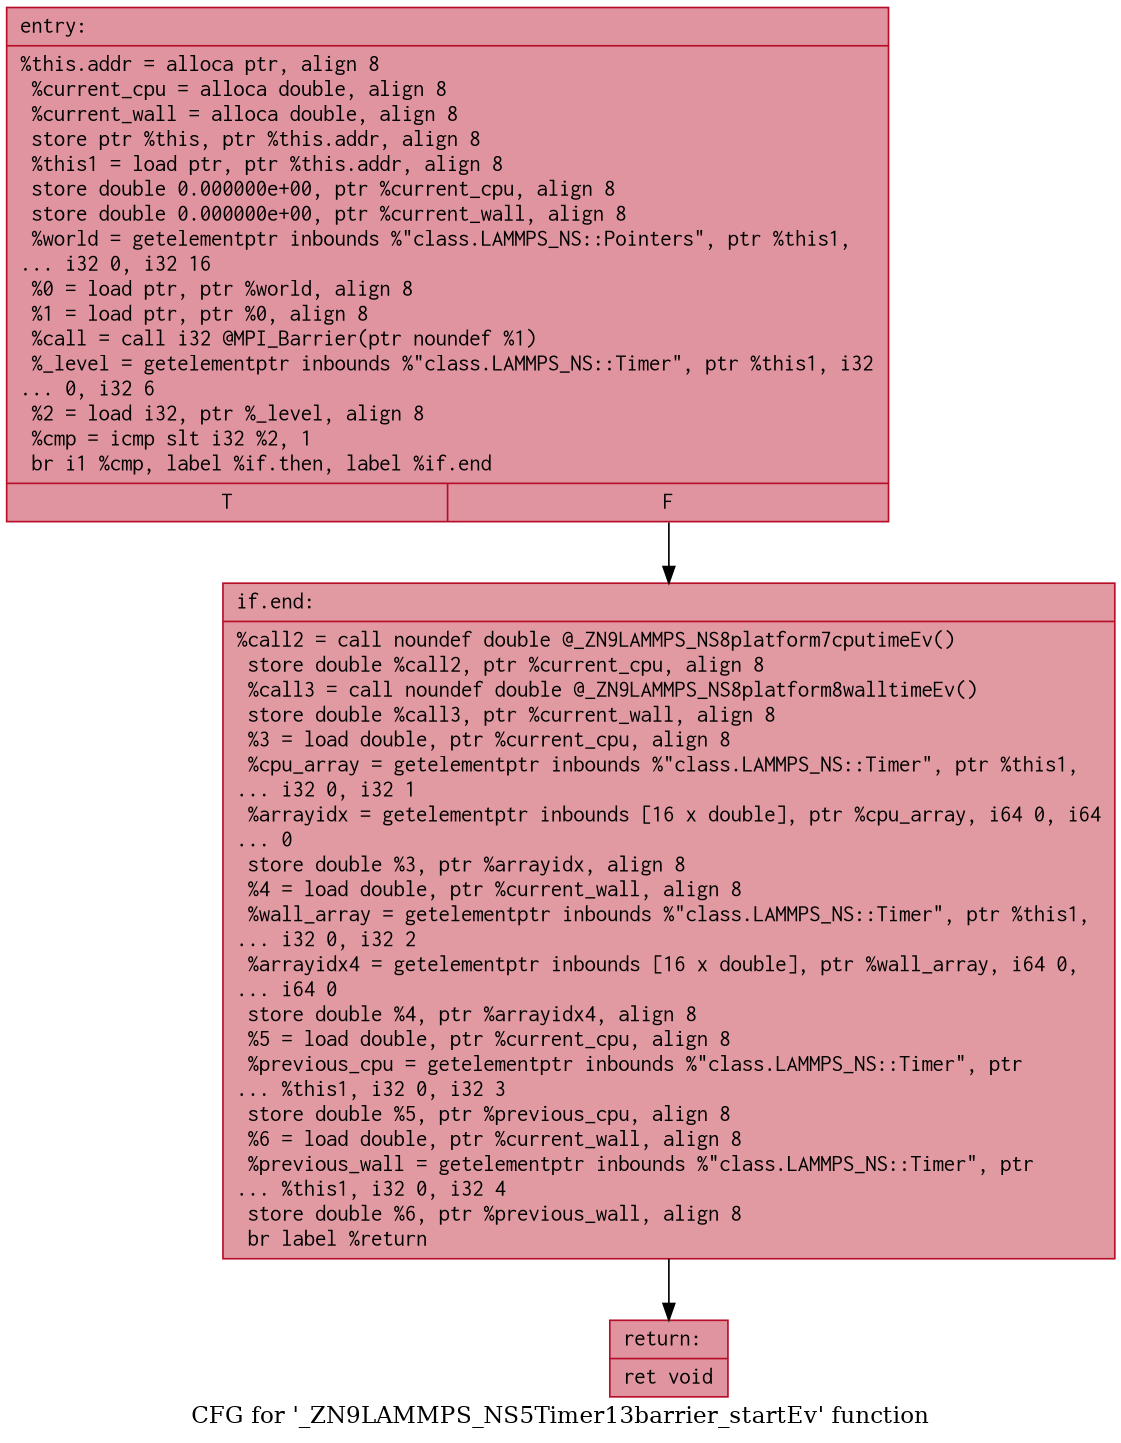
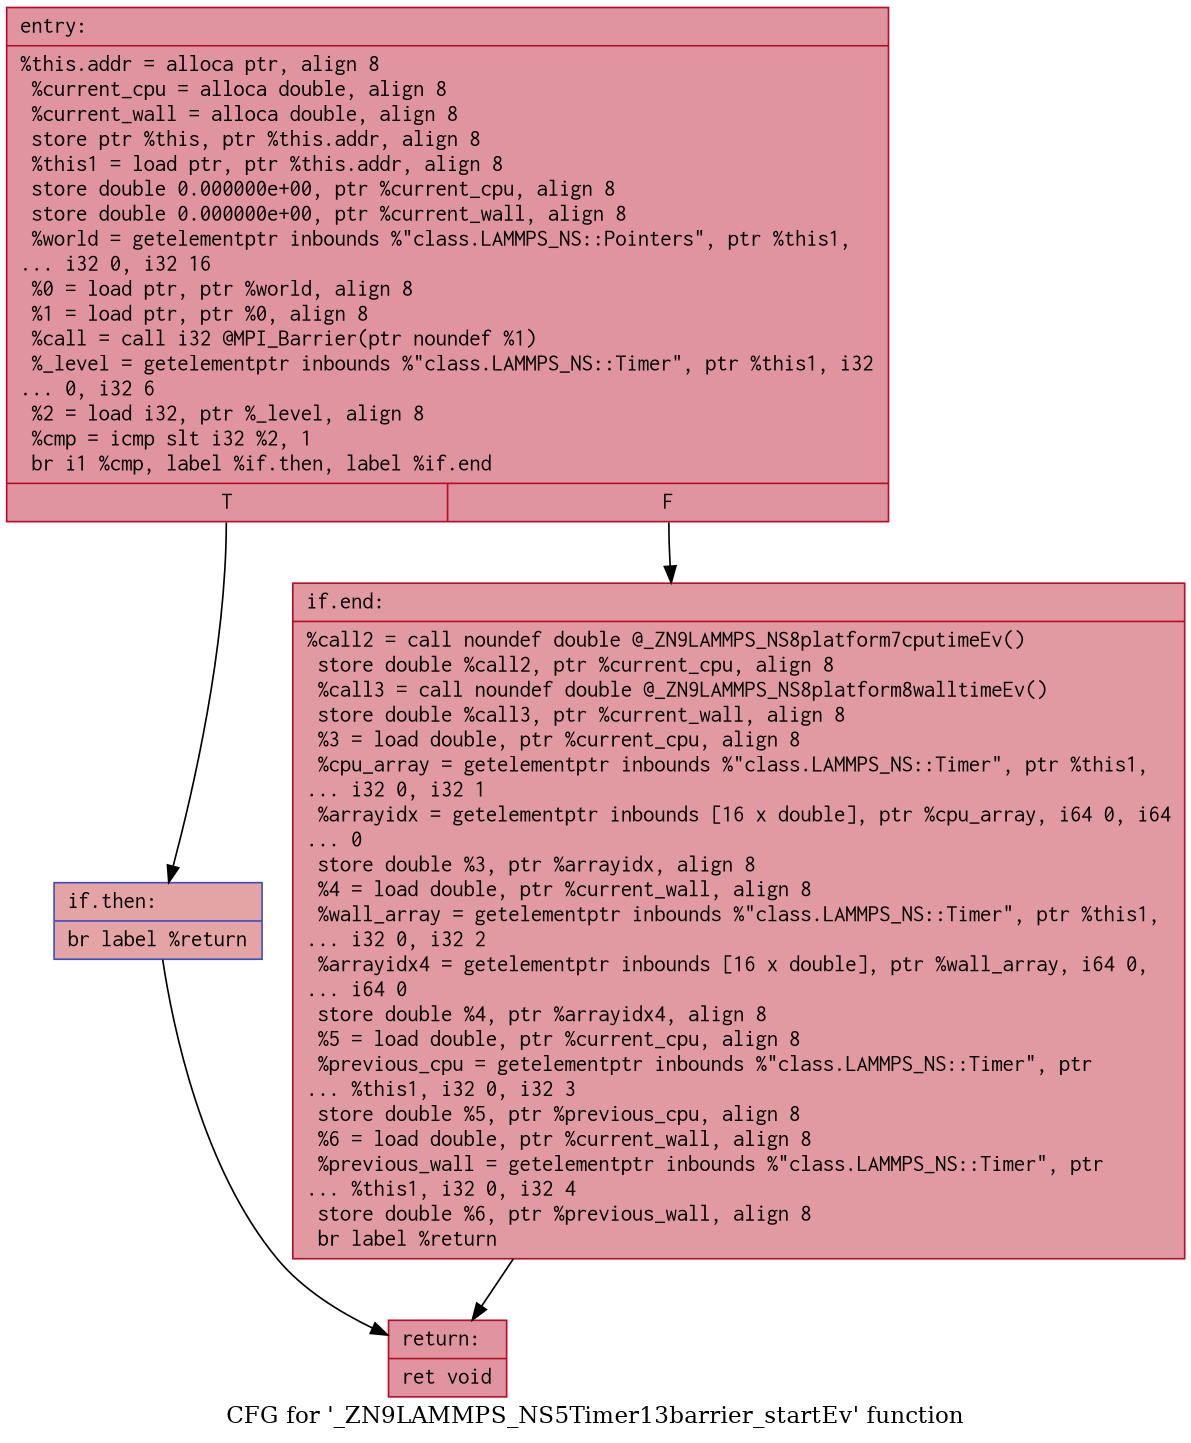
none -> (158, 921)
